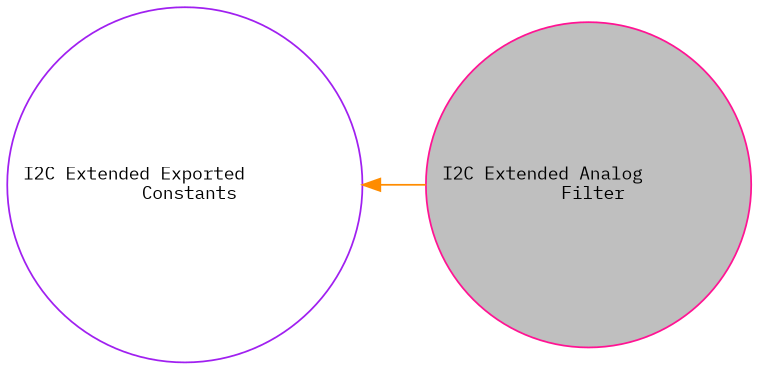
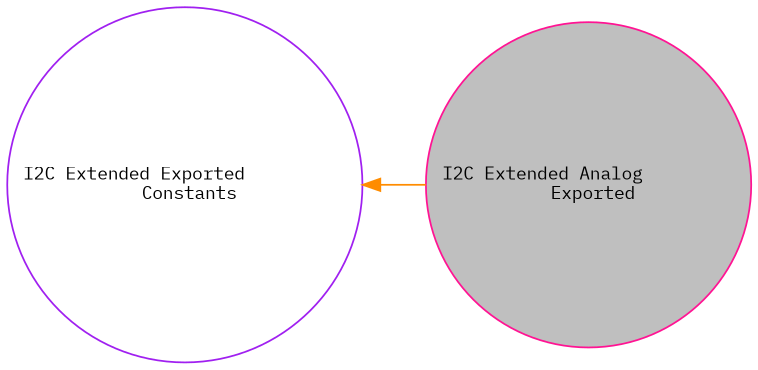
(589, 185) -> (589, 185)
